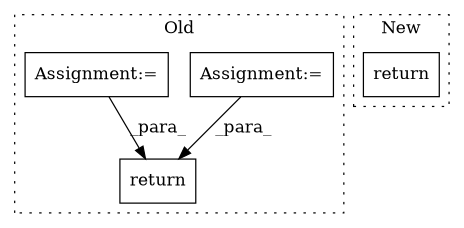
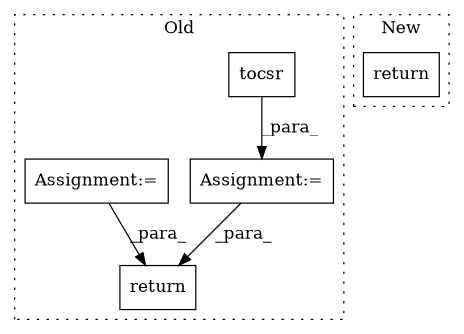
none -> (262, 75)
